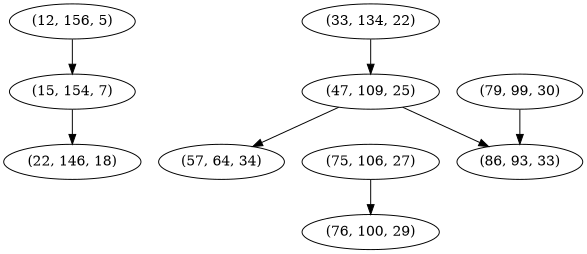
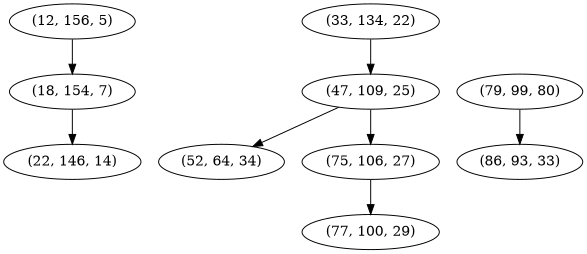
(72, 92) -> (72, 92)
(520, 92) -> (520, 92)
(441, 125) -> (371, 122)
(72, 162) -> (72, 162)
(222, 162) -> (222, 162)
(371, 232) -> (371, 232)
